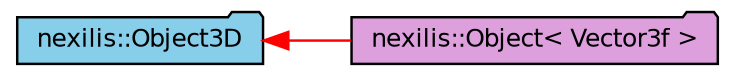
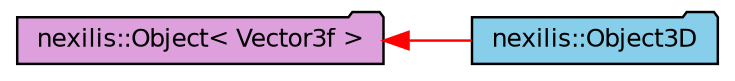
(320, 41) -> (440, 41)
